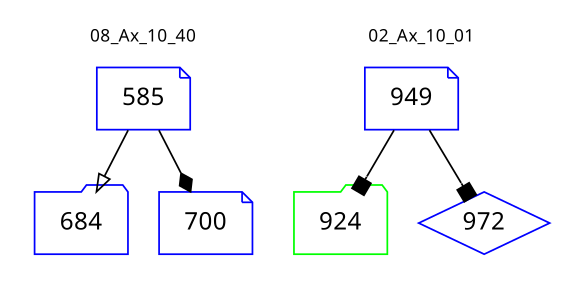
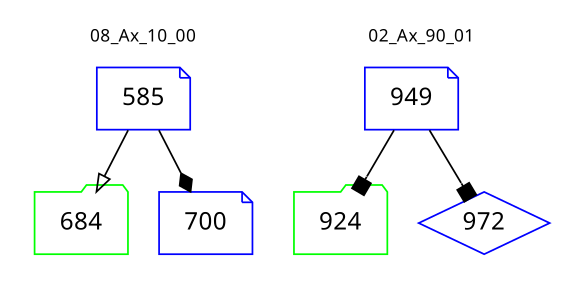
(144, 37) -> (144, 37)
(422, 37) -> (422, 37)
(81, 223) -> (81, 223)
